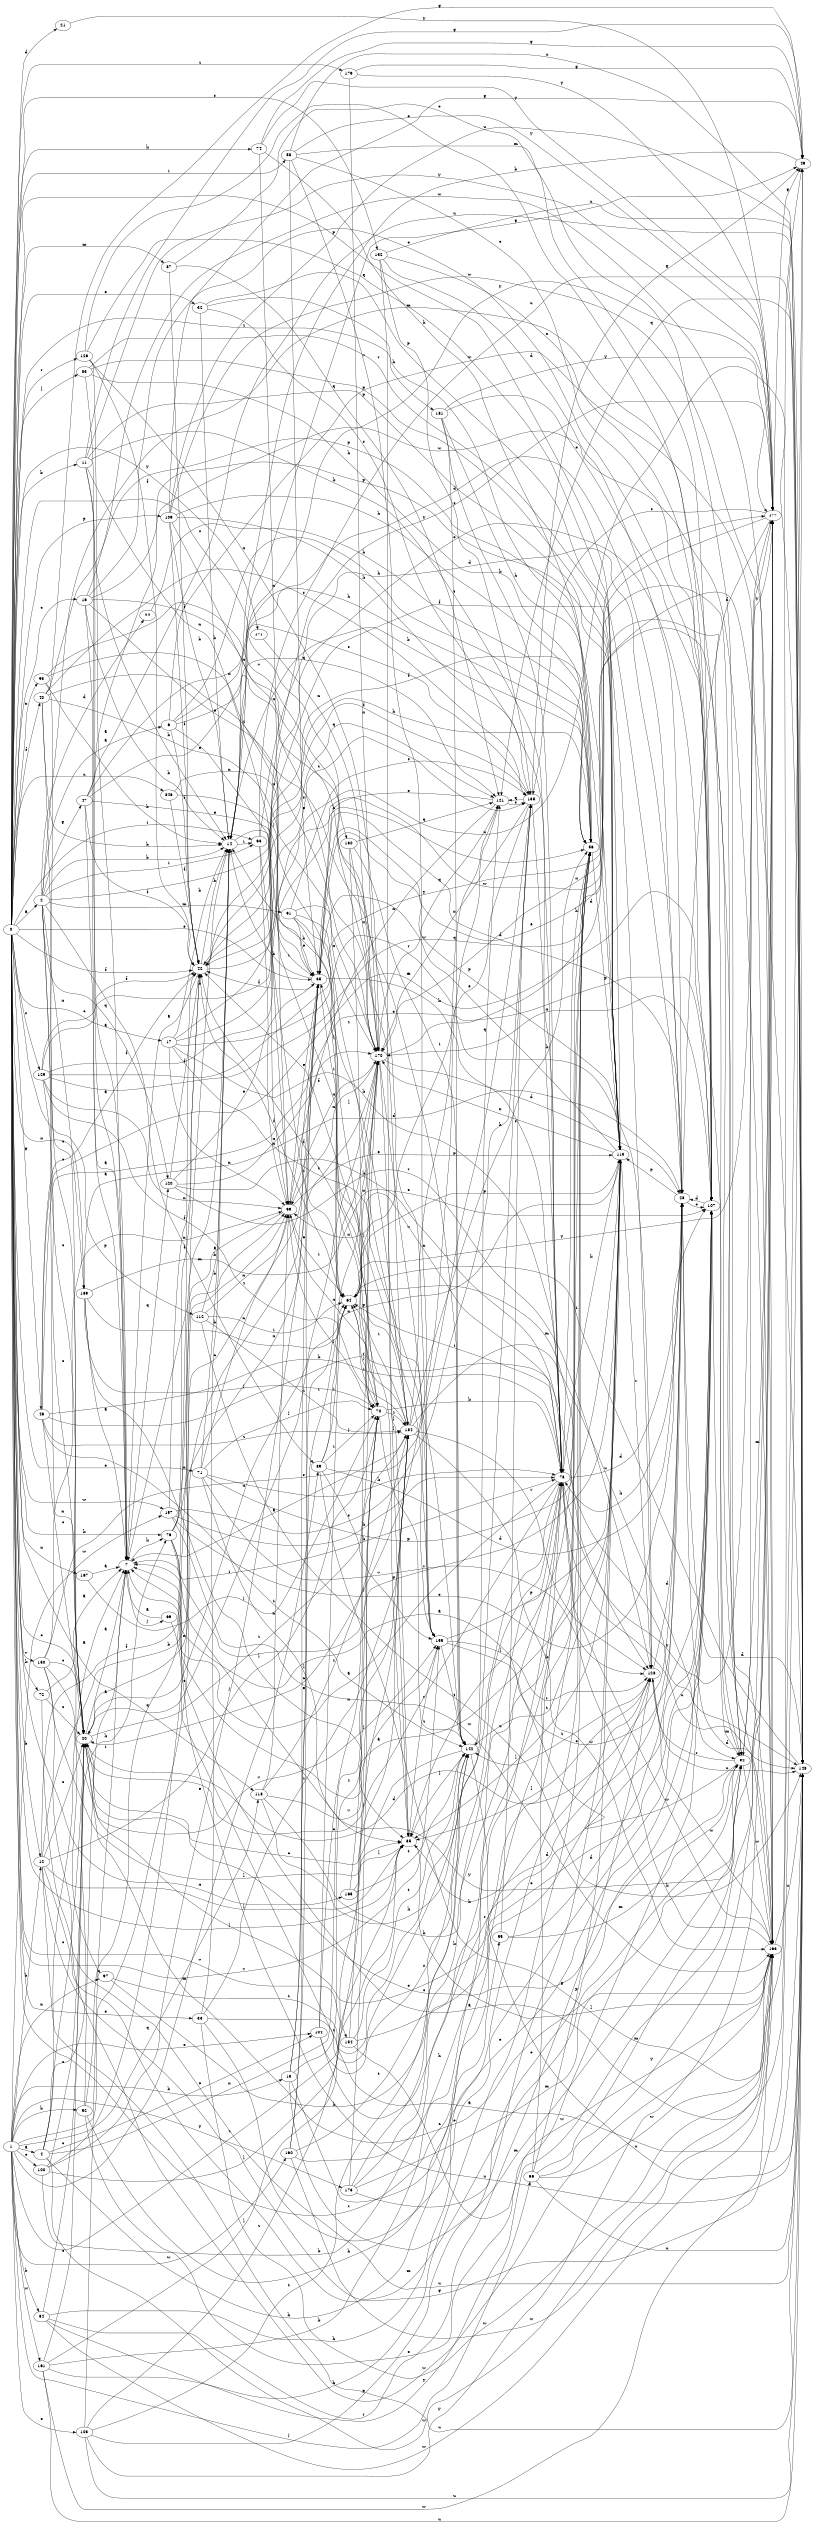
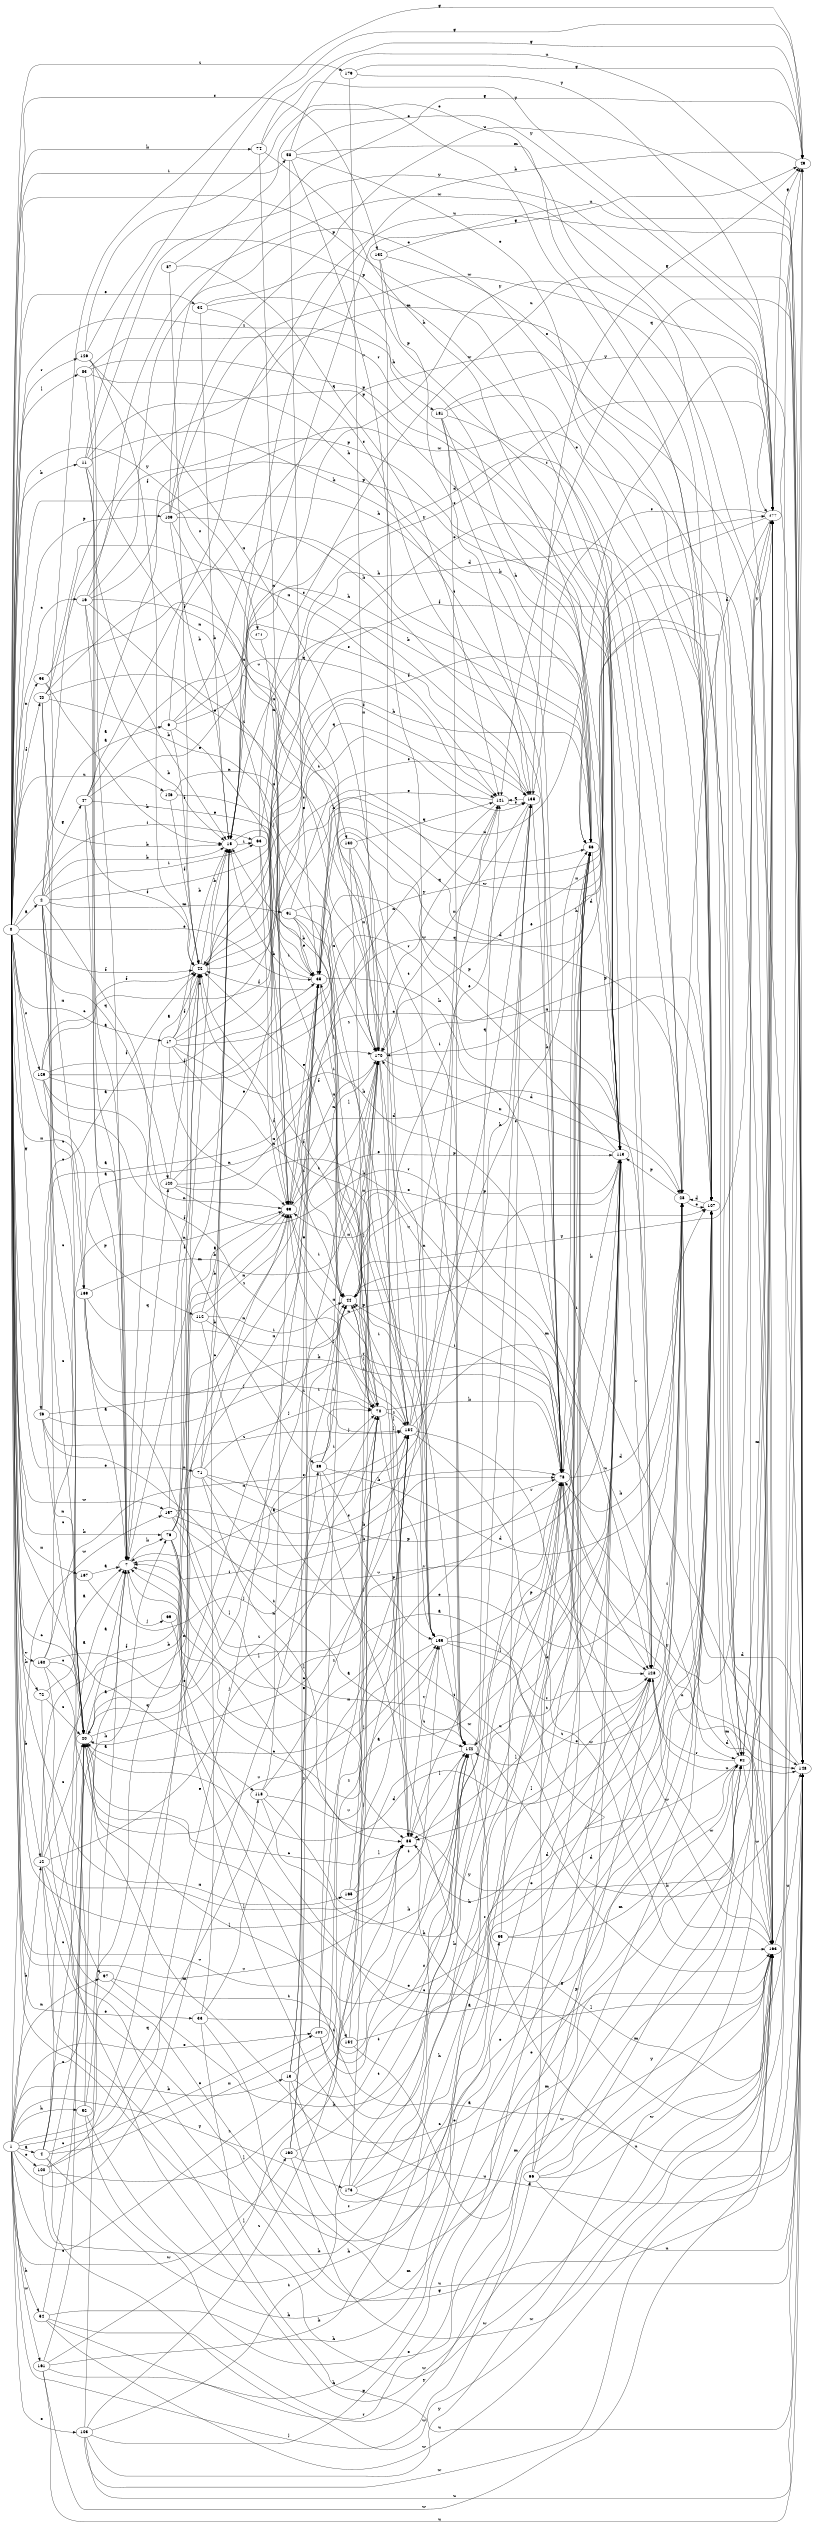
(63, 26) -> none
(364, 275) -> (364, 275)
(14, 519) -> none
(148, 615) -> none
(670, 668) -> none
(184, 742) -> (187, 1012)
(266, 762) -> (258, 587)
(169, 795) -> (169, 795)
(358, 819) -> (279, 920)
(230, 844) -> (230, 844)
(595, 946) -> none
none -> (637, 965)
(349, 1301) -> (349, 1301)
(667, 1584) -> (667, 1584)
(134, 1605) -> none
(106, 1747) -> (106, 1747)
(372, 1785) -> (282, 1753)
(164, 1872) -> (239, 1611)
(409, 1899) -> (428, 1943)
none -> (583, 2428)
